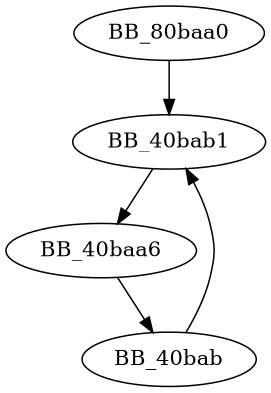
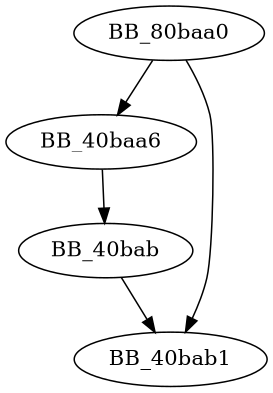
(139, 190) -> (139, 81)
